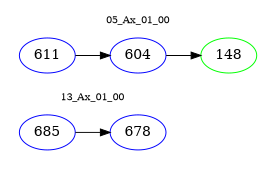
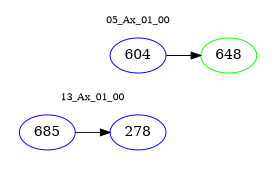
(47, 55) -> none
(229, 55) -> (229, 55)
(138, 132) -> (138, 132)
